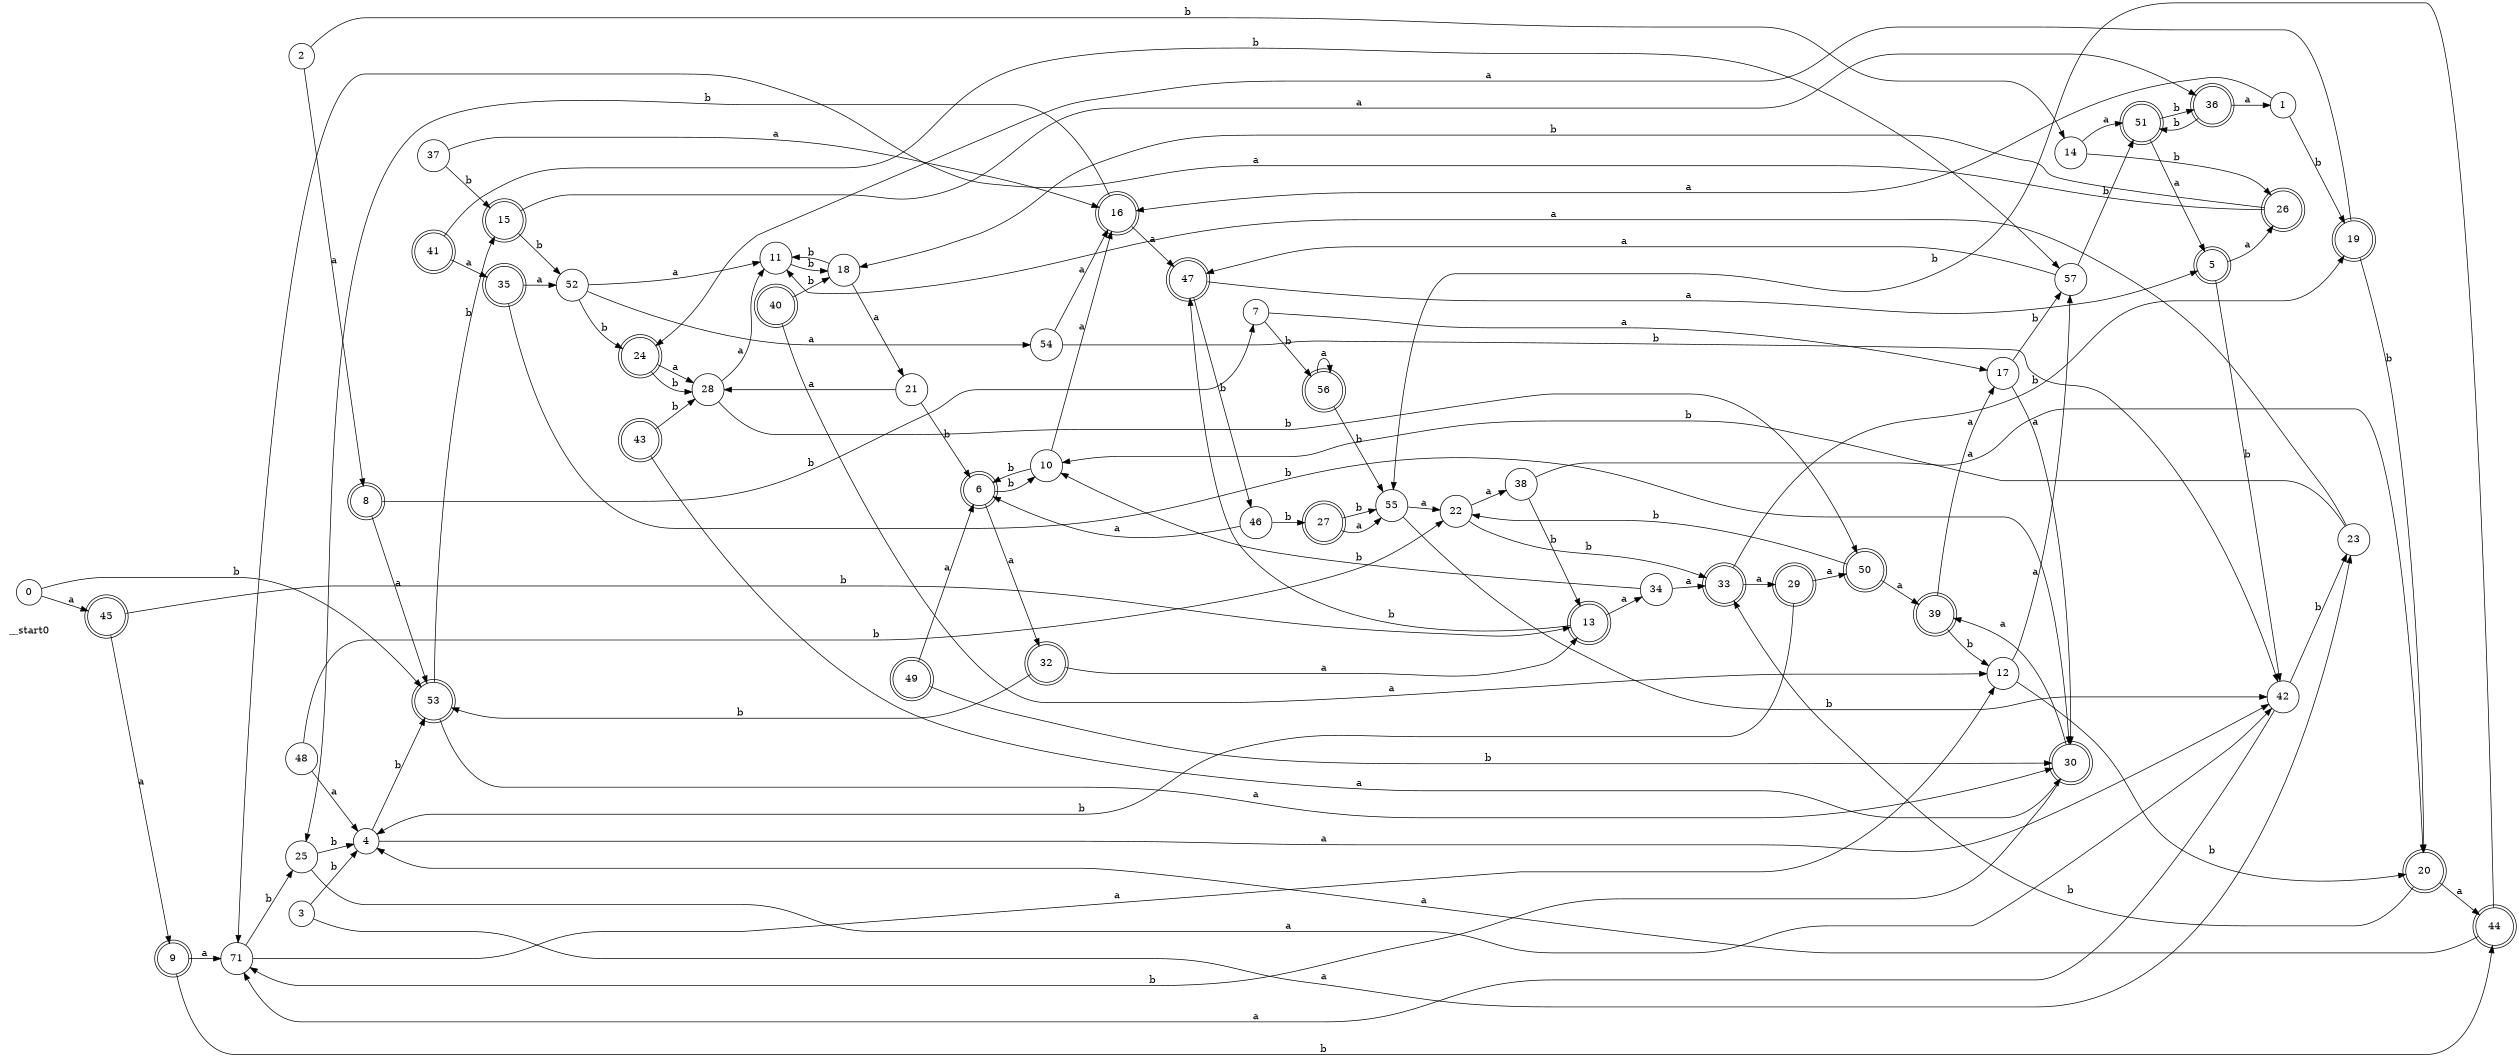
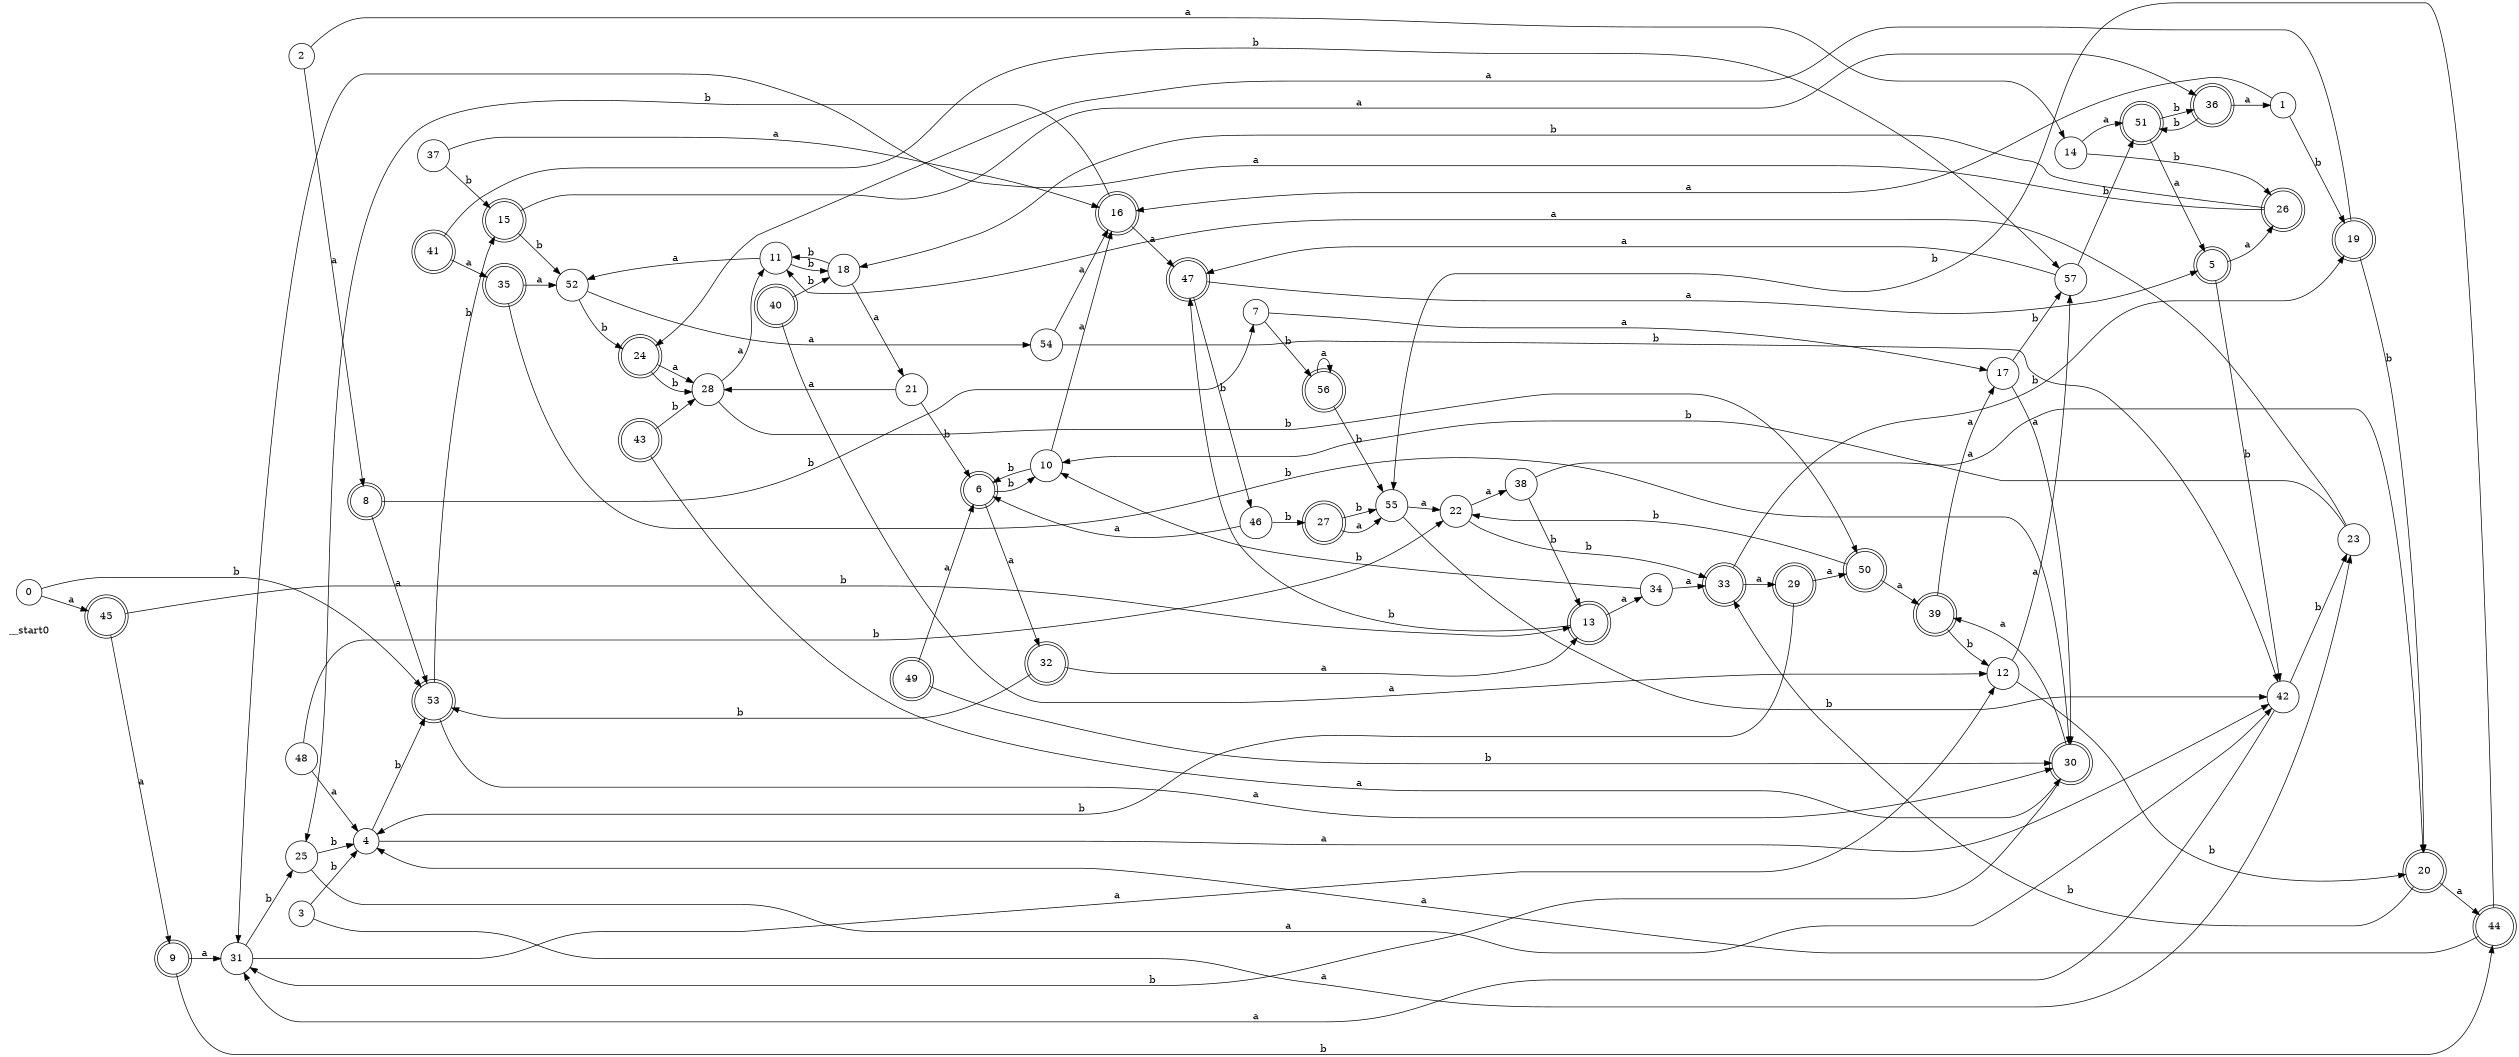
(1188, 12) -> (1188, 12)
(671, 279) -> (676, 264)
(237, 959) -> (237, 959)
